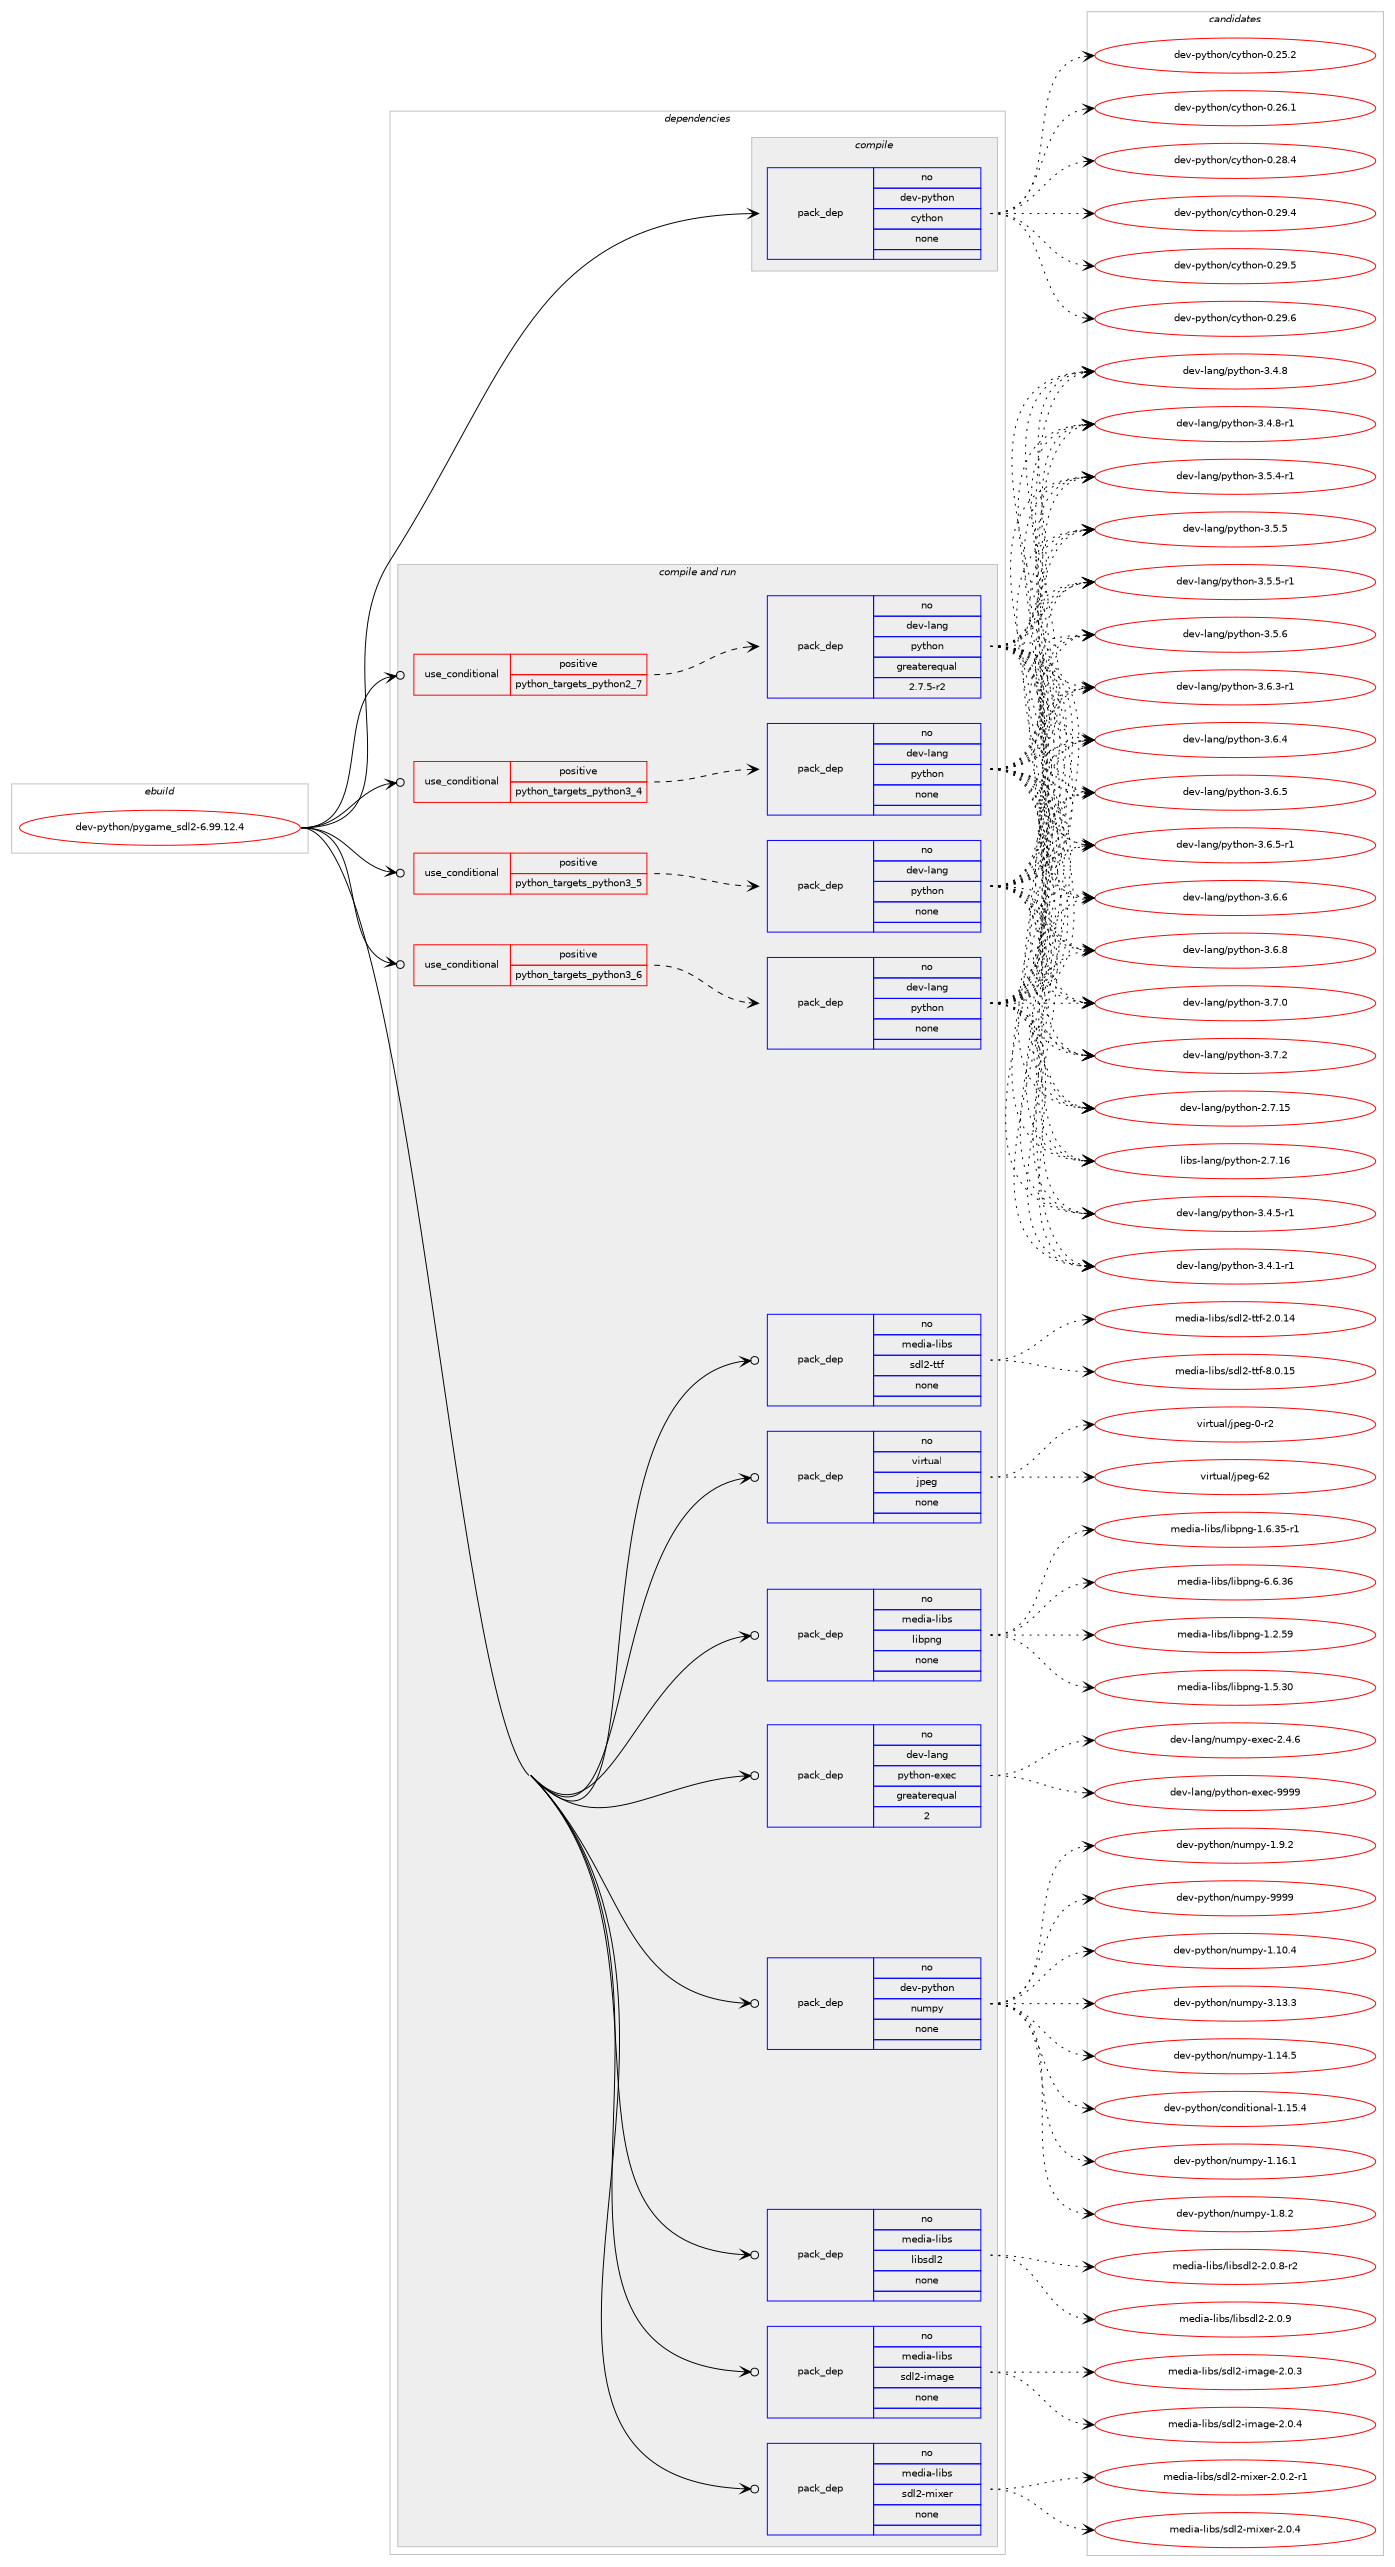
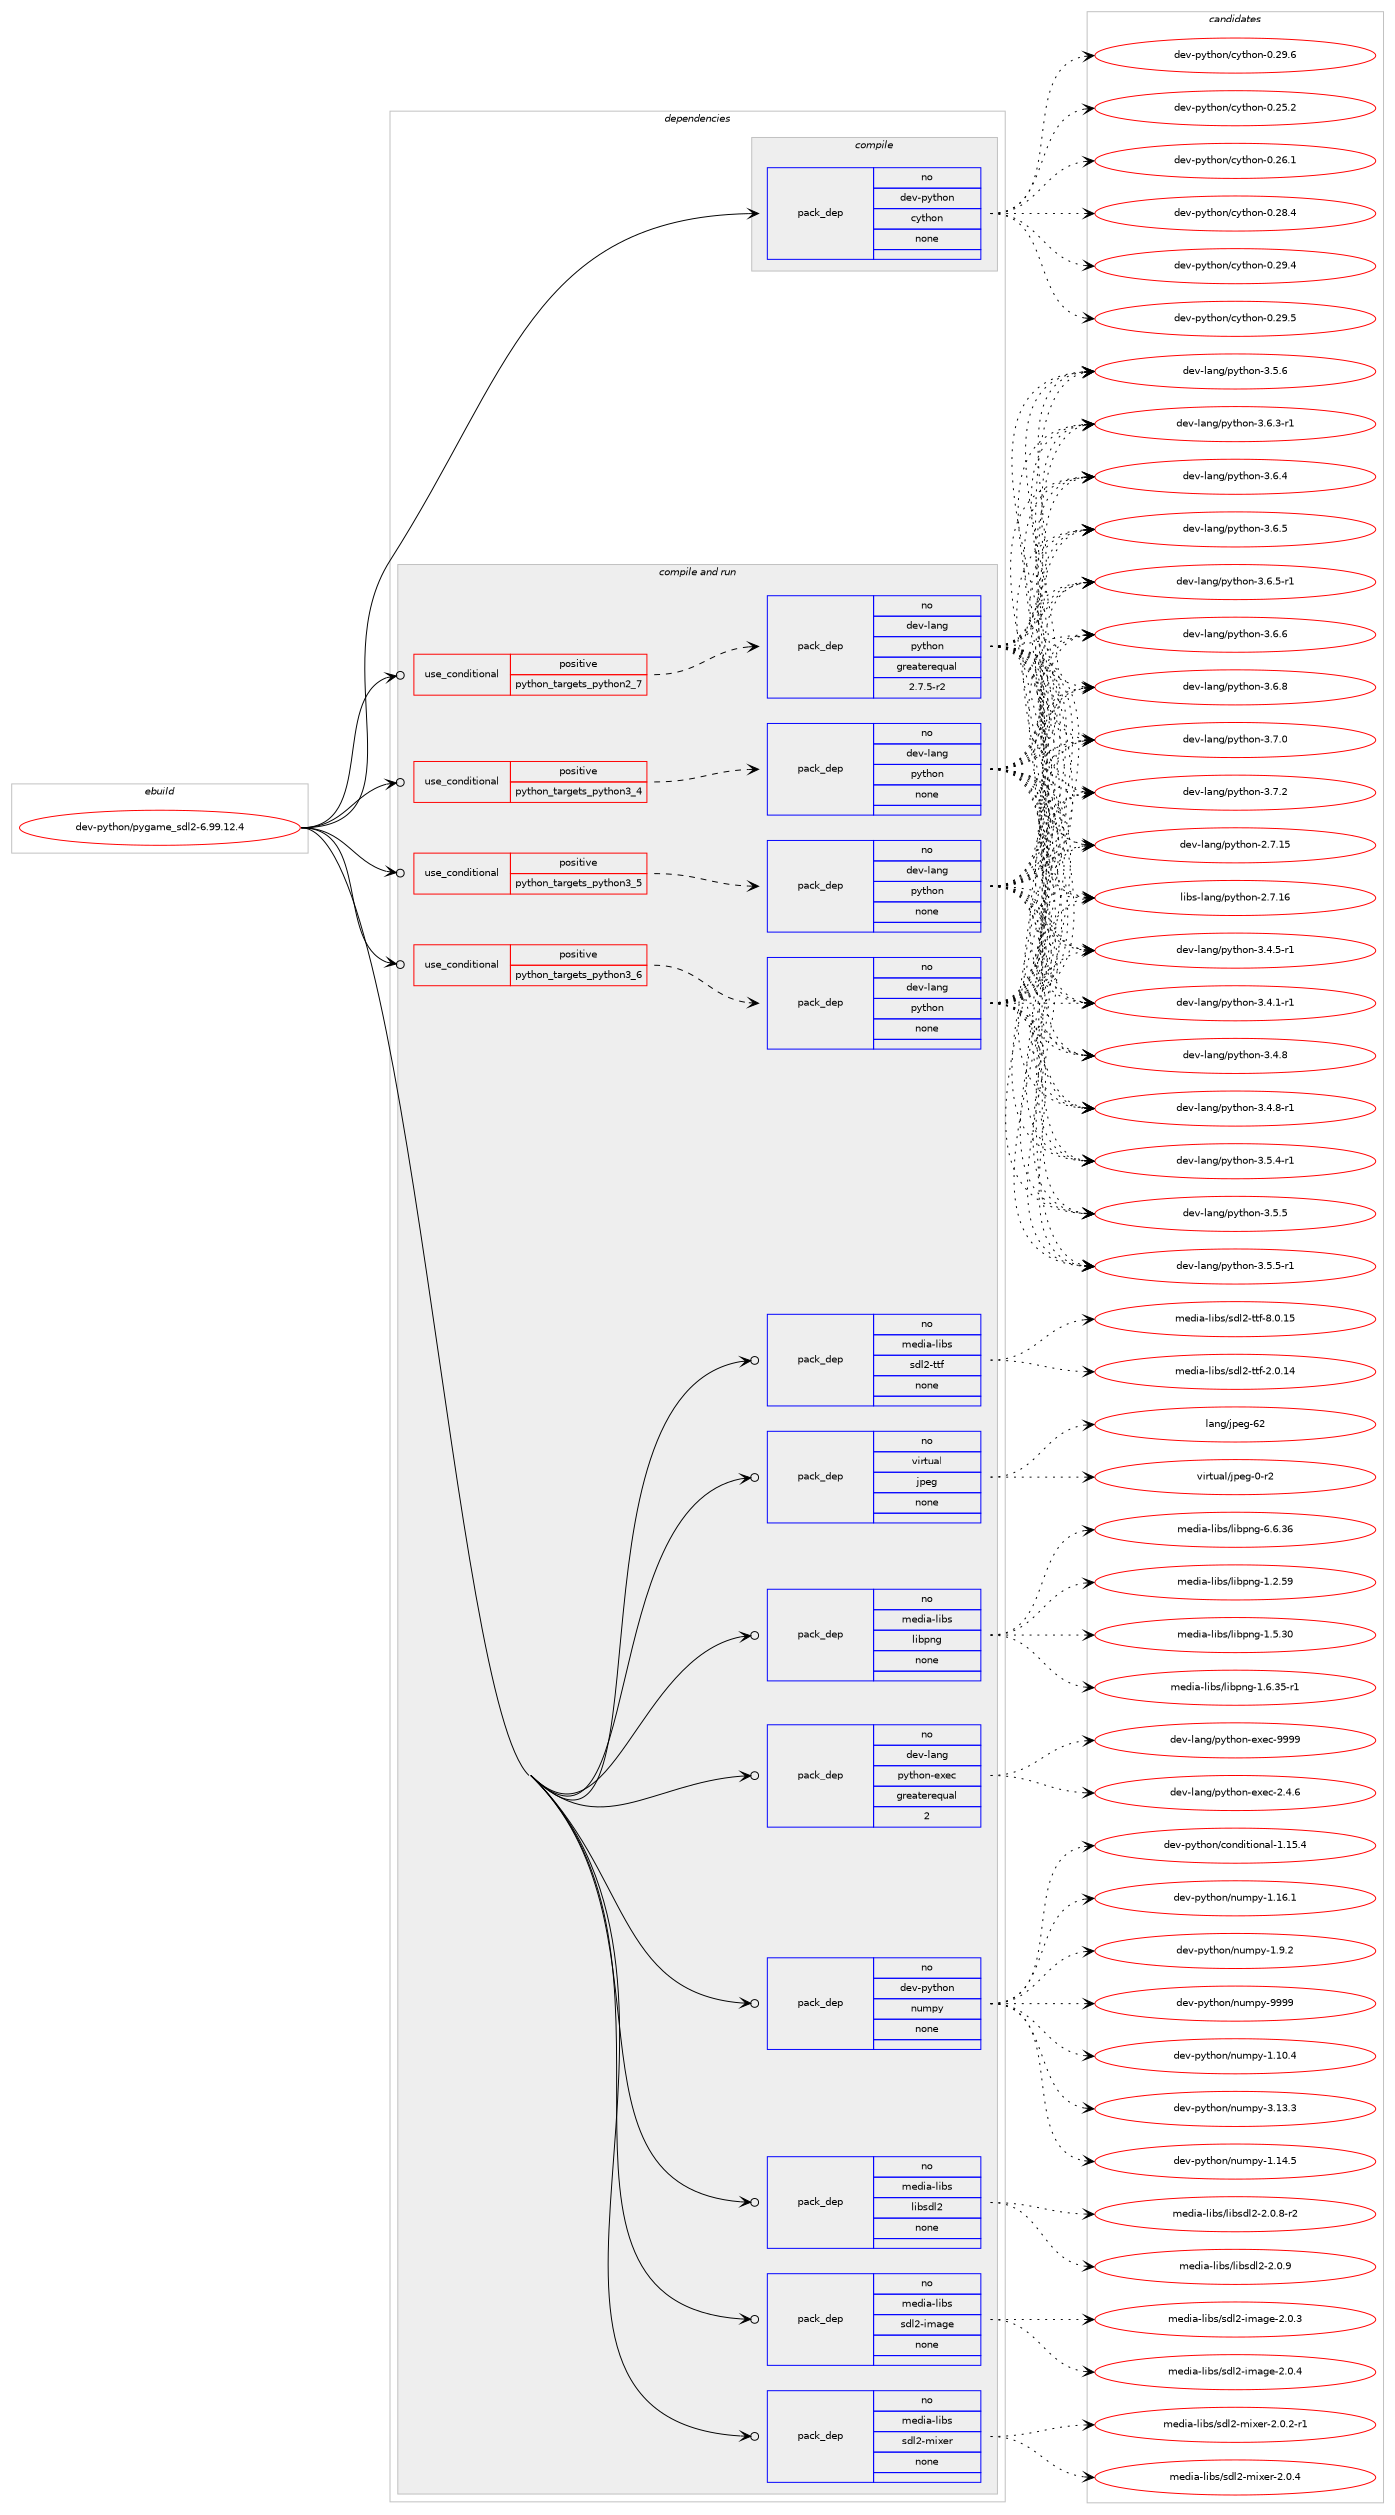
(1235, 1477) -> (1235, 1424)
(1235, 1740) -> (1235, 1793)
(1235, 2214) -> none
